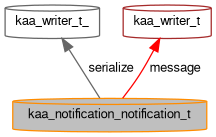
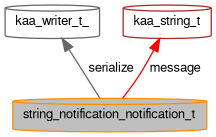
(167, 22) -> (167, 22)
(110, 115) -> (110, 115)
